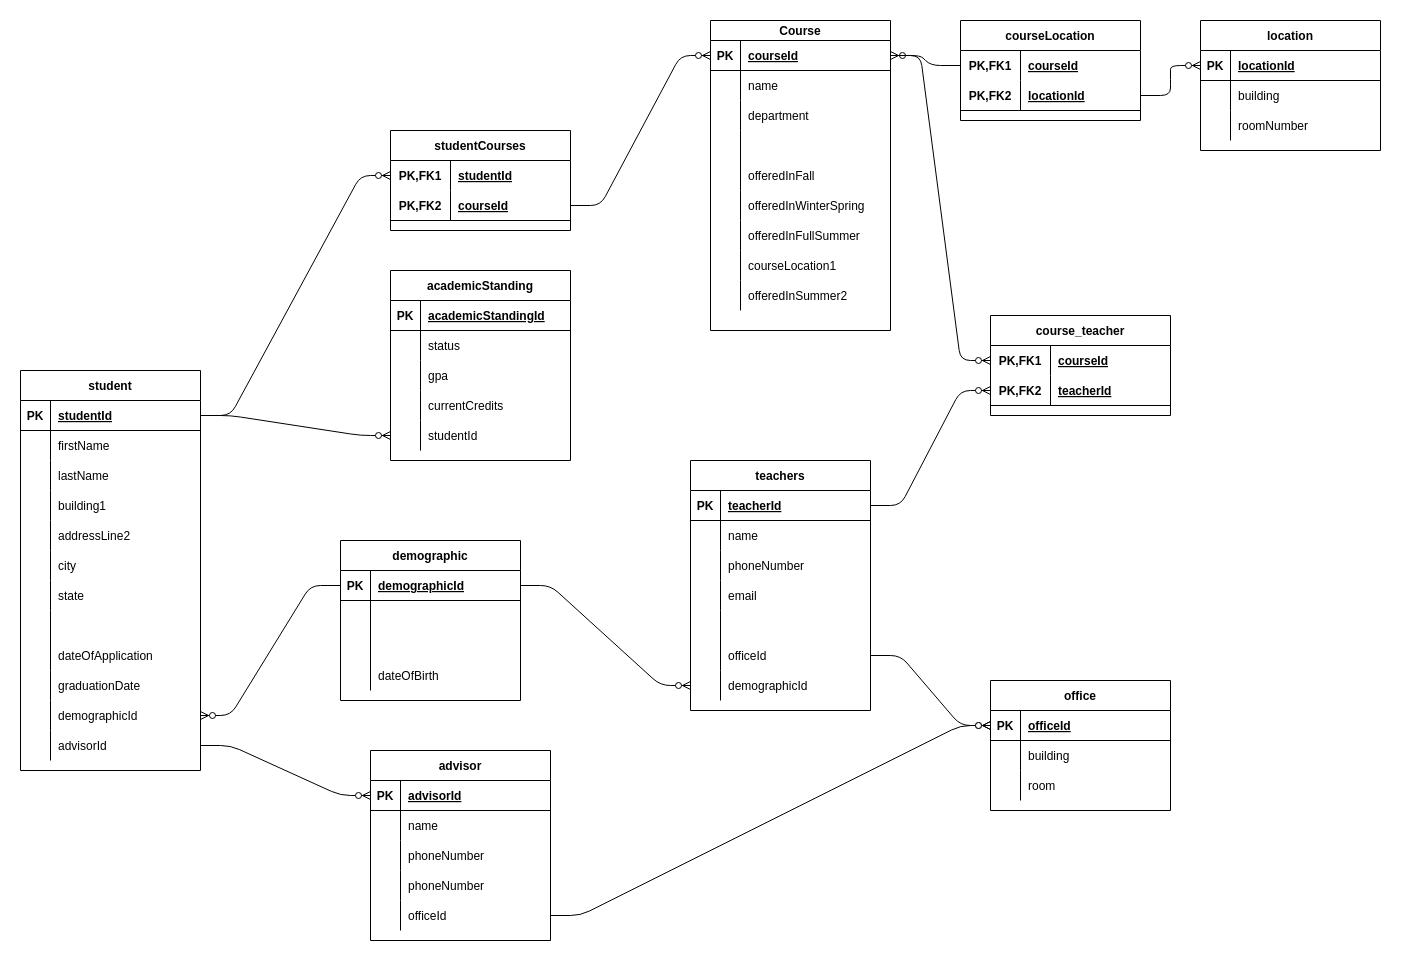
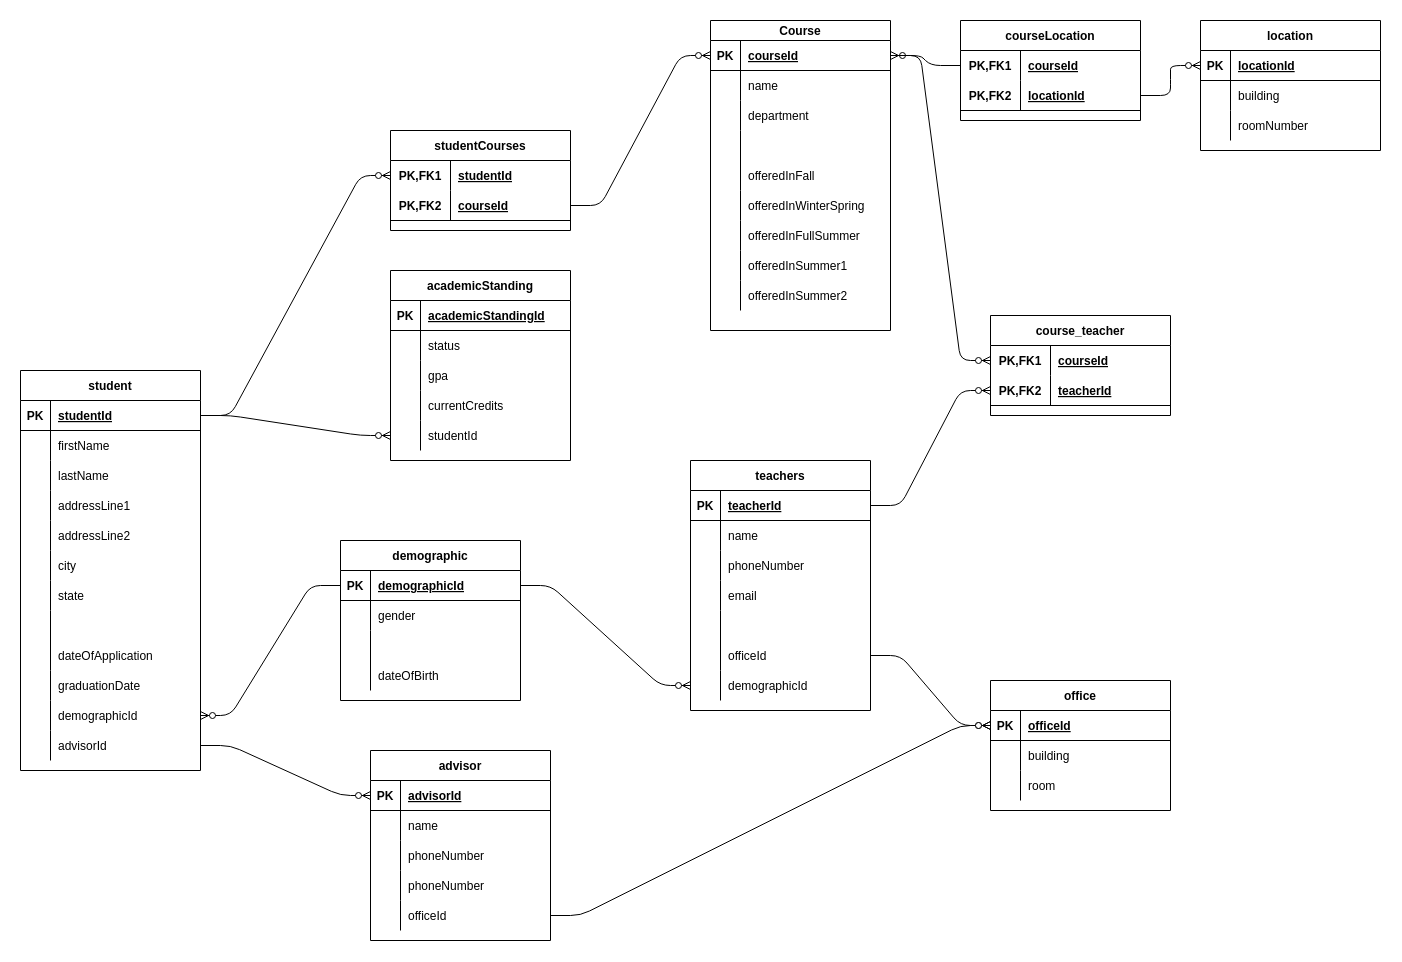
(797, 266) -> (802, 266)
(84, 506) -> (97, 506)
none -> (446, 616)
